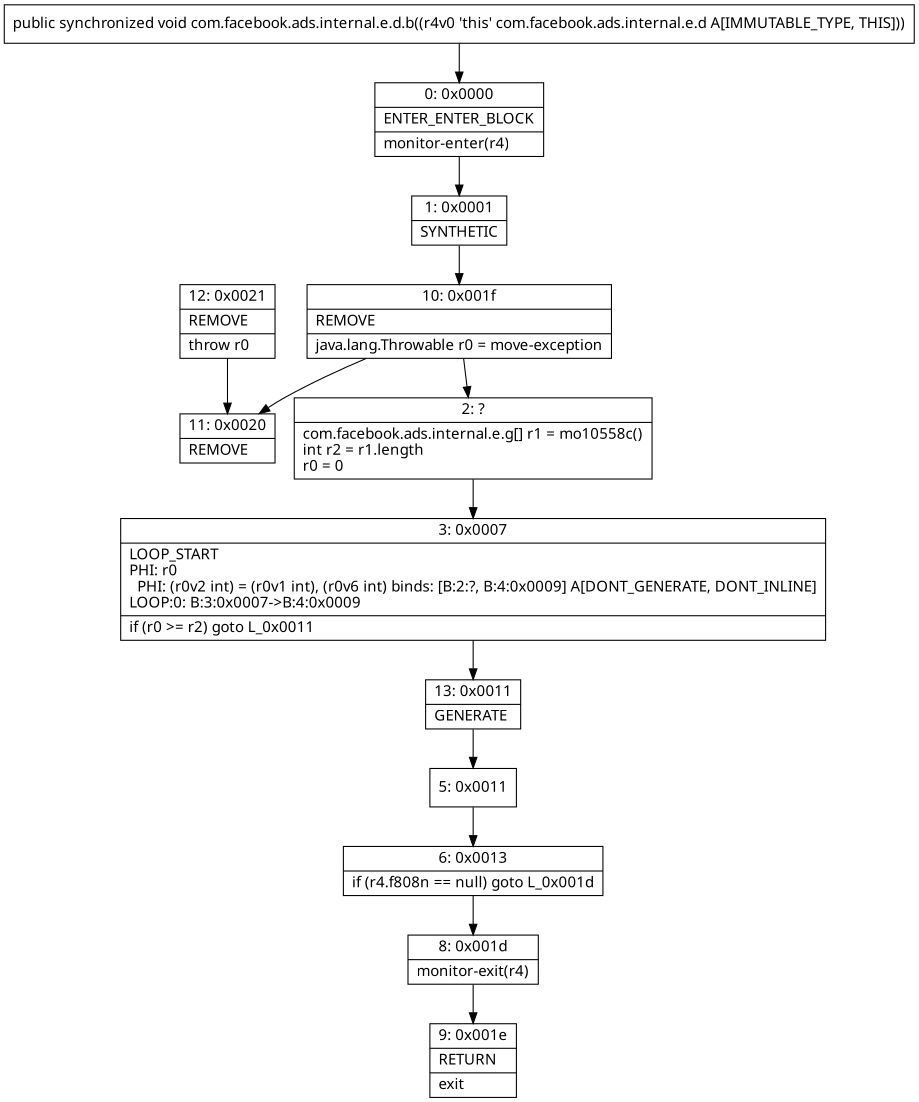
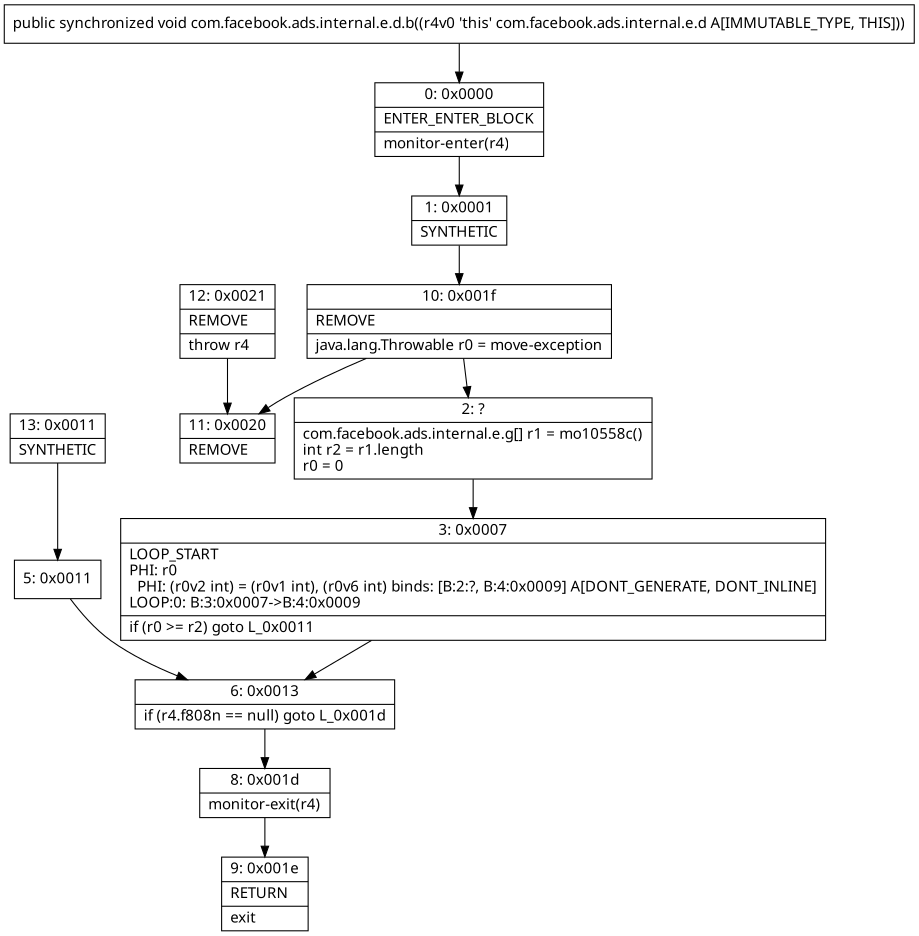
(219, 346) -> (219, 346)
(473, 655) -> (343, 657)
(471, 716) -> (58, 450)
